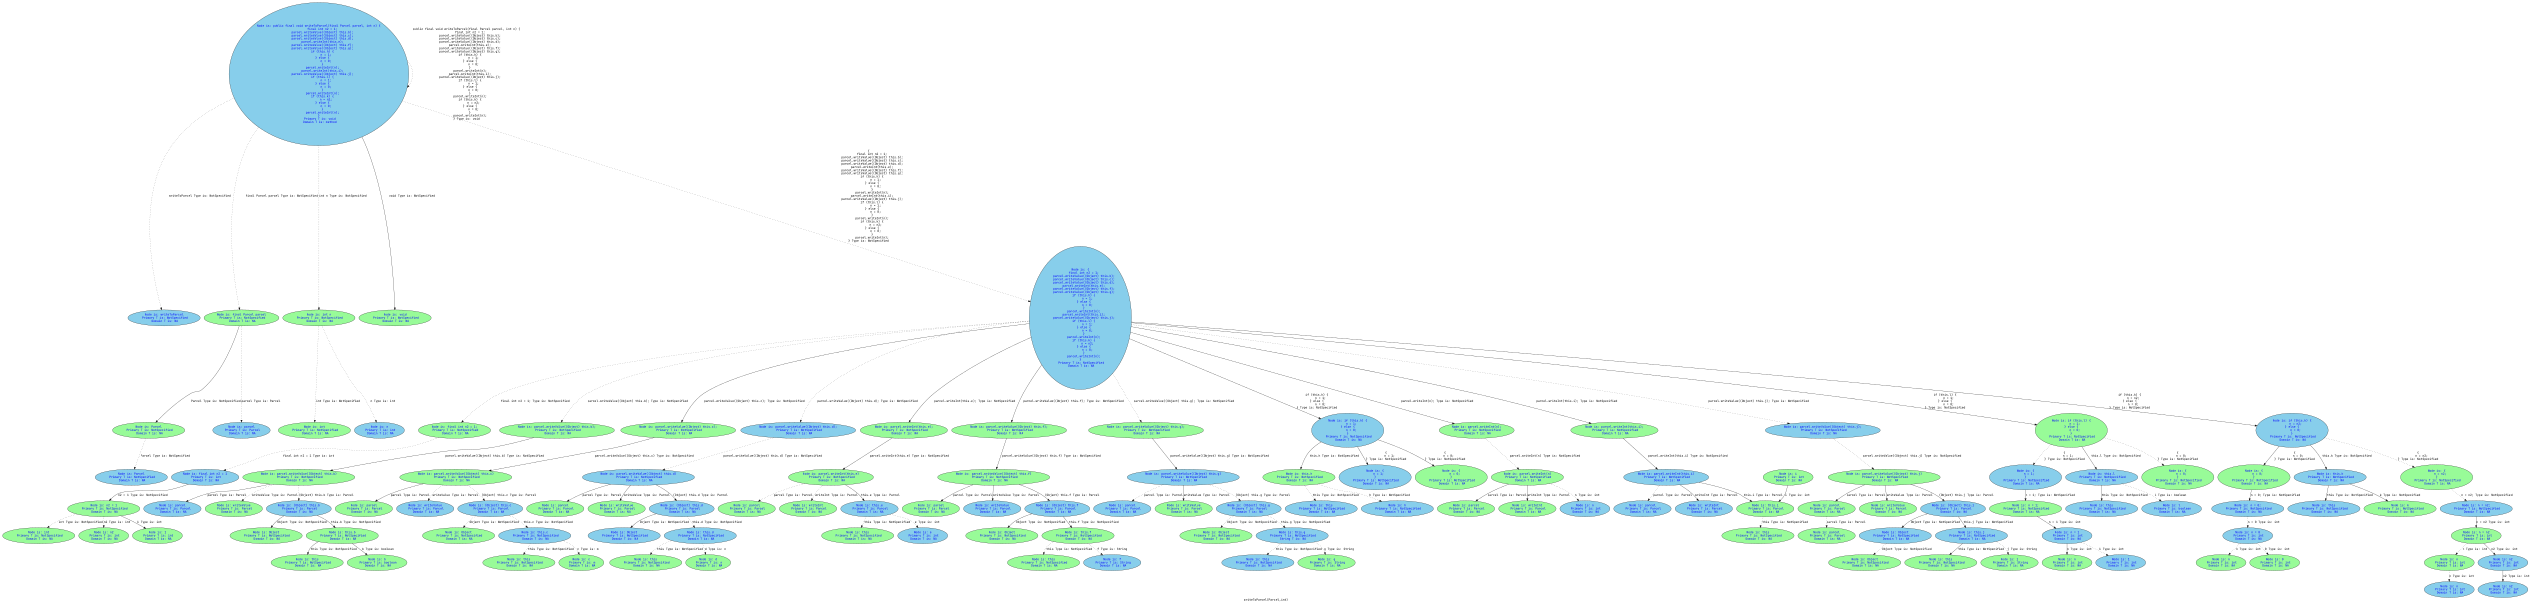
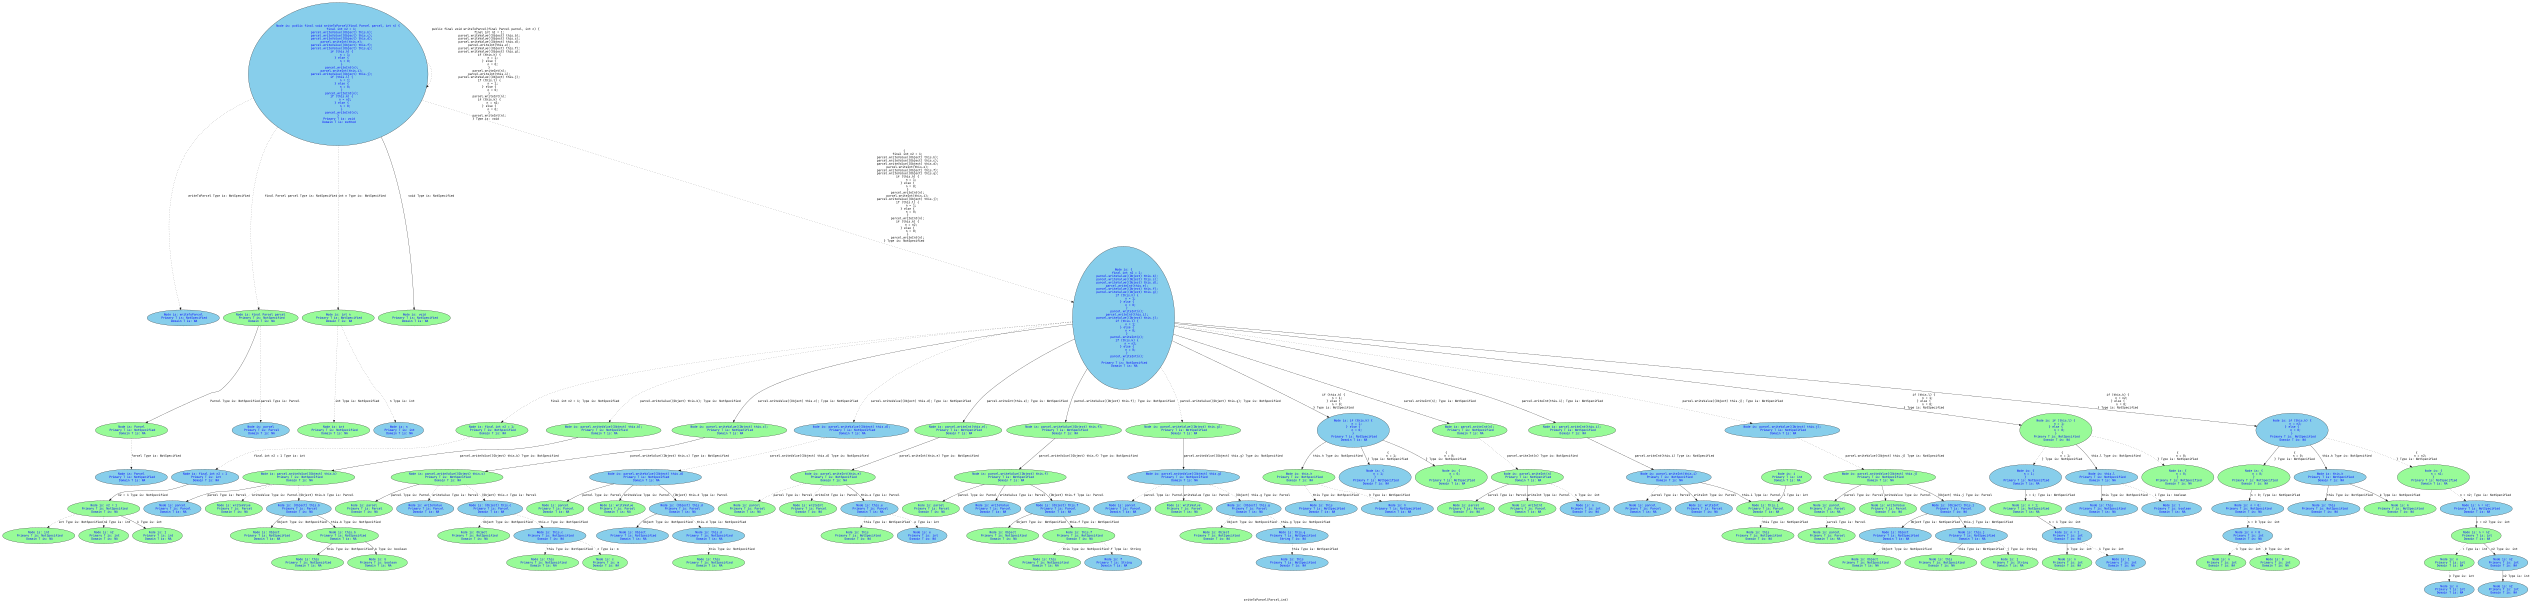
(708, 563) -> none
(1327, 563) -> none
